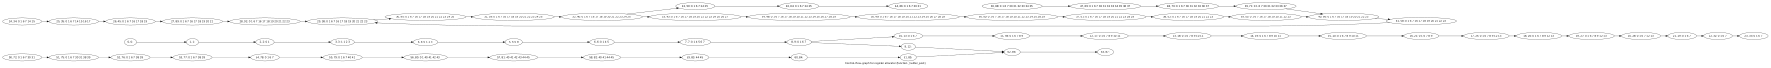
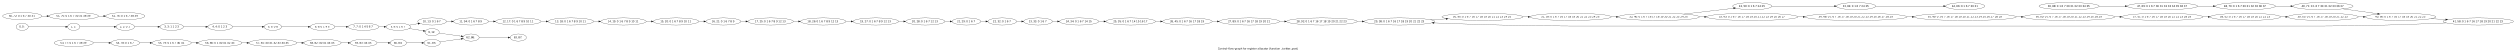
none -> (1055, 21)
(160, 57) -> none
